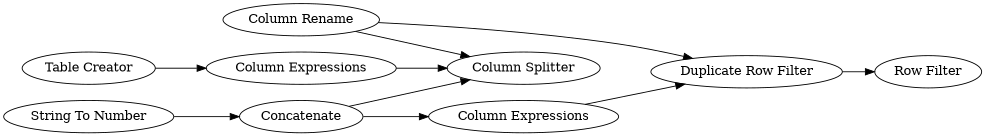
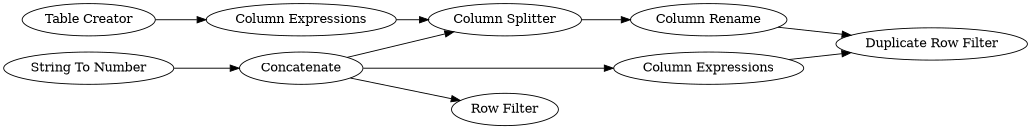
(408, 43) -> (601, 20)
(854, 72) -> (401, 88)
